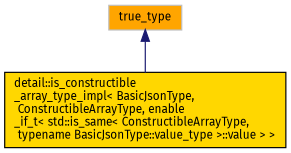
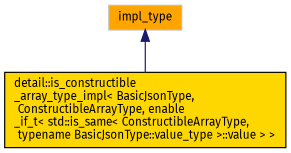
(145, 18) -> (145, 18)
